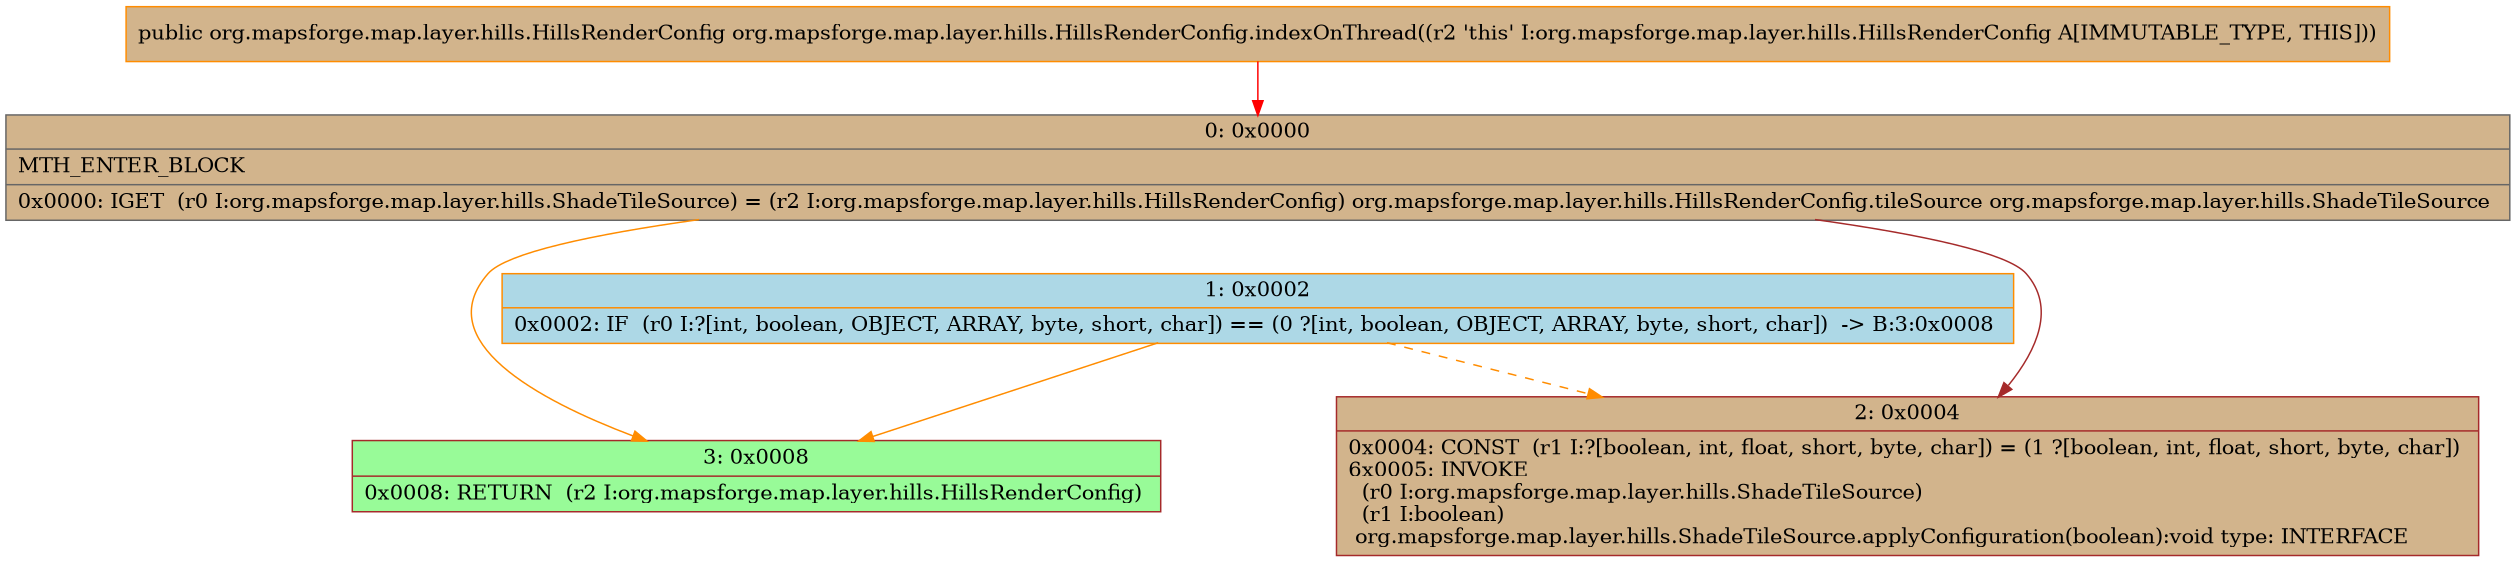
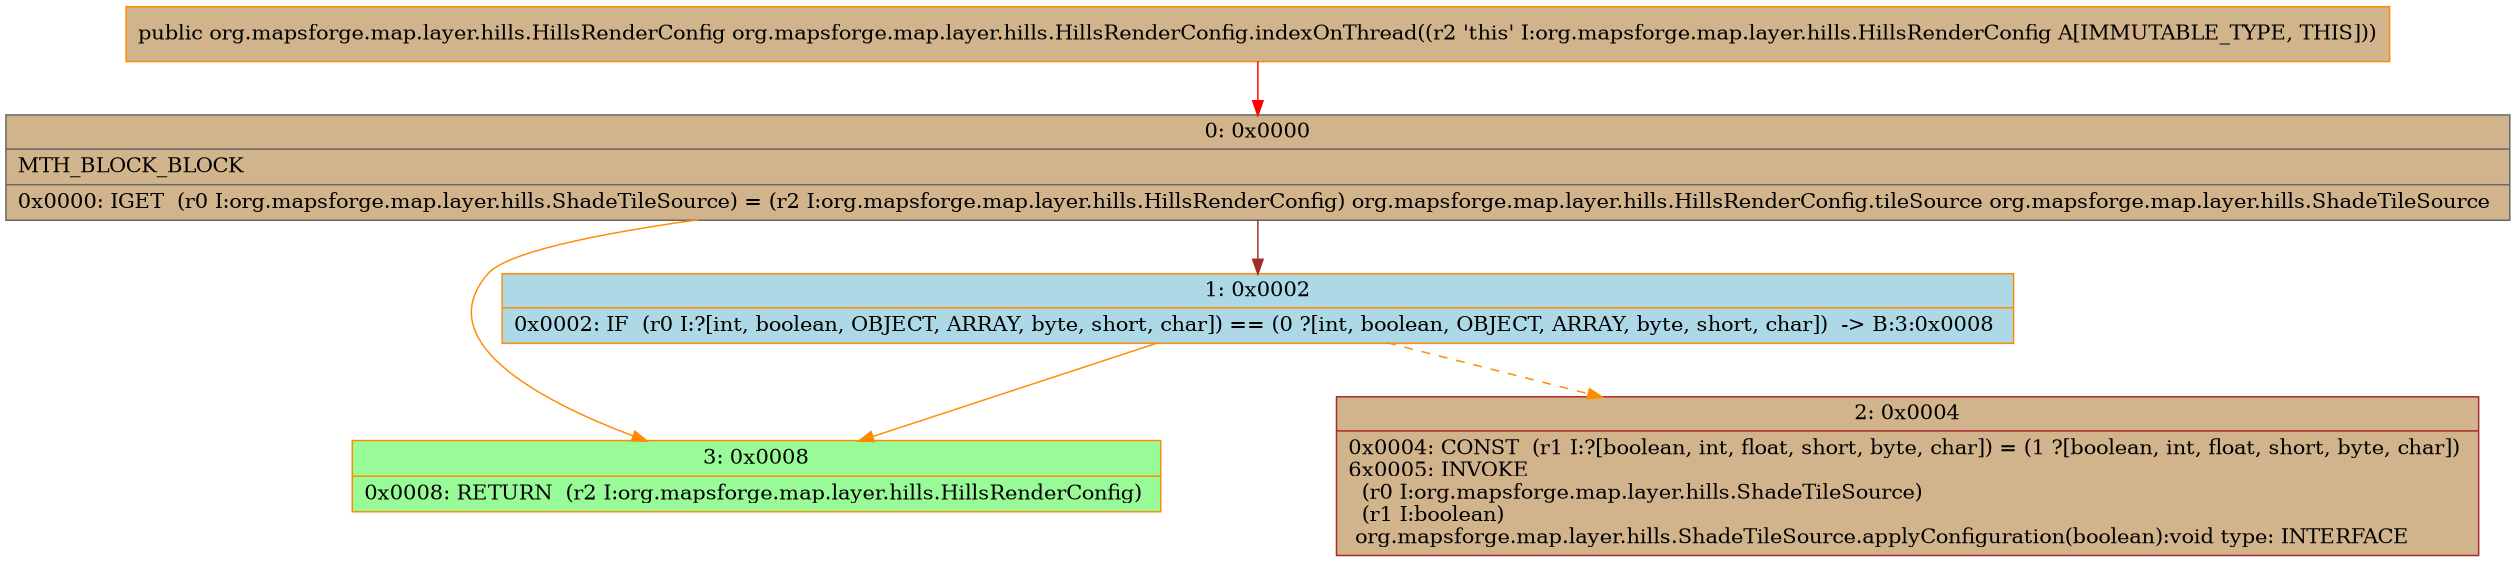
(132, 166) -> (131, 166)
(1984, 253) -> (1258, 239)
(756, 476) -> (756, 476)
